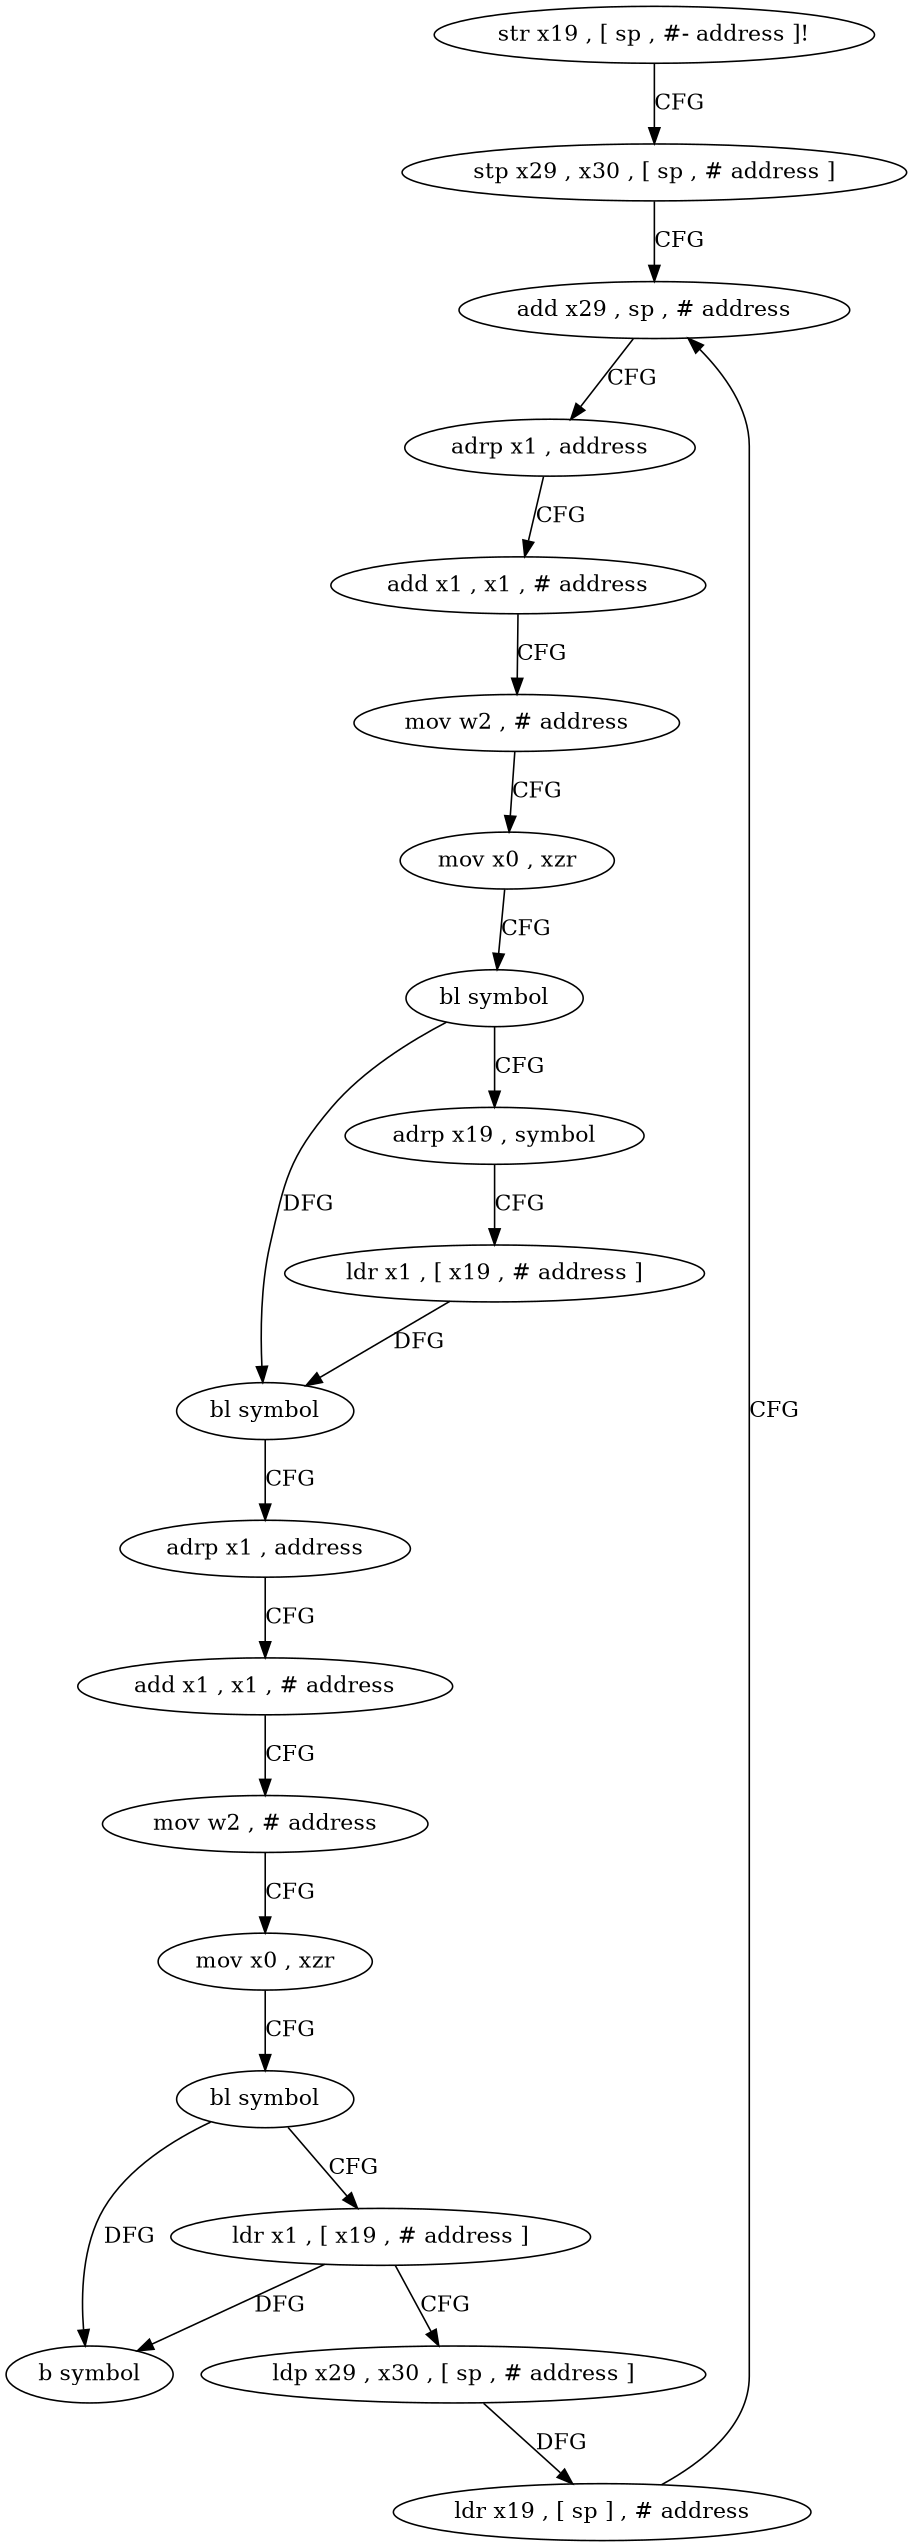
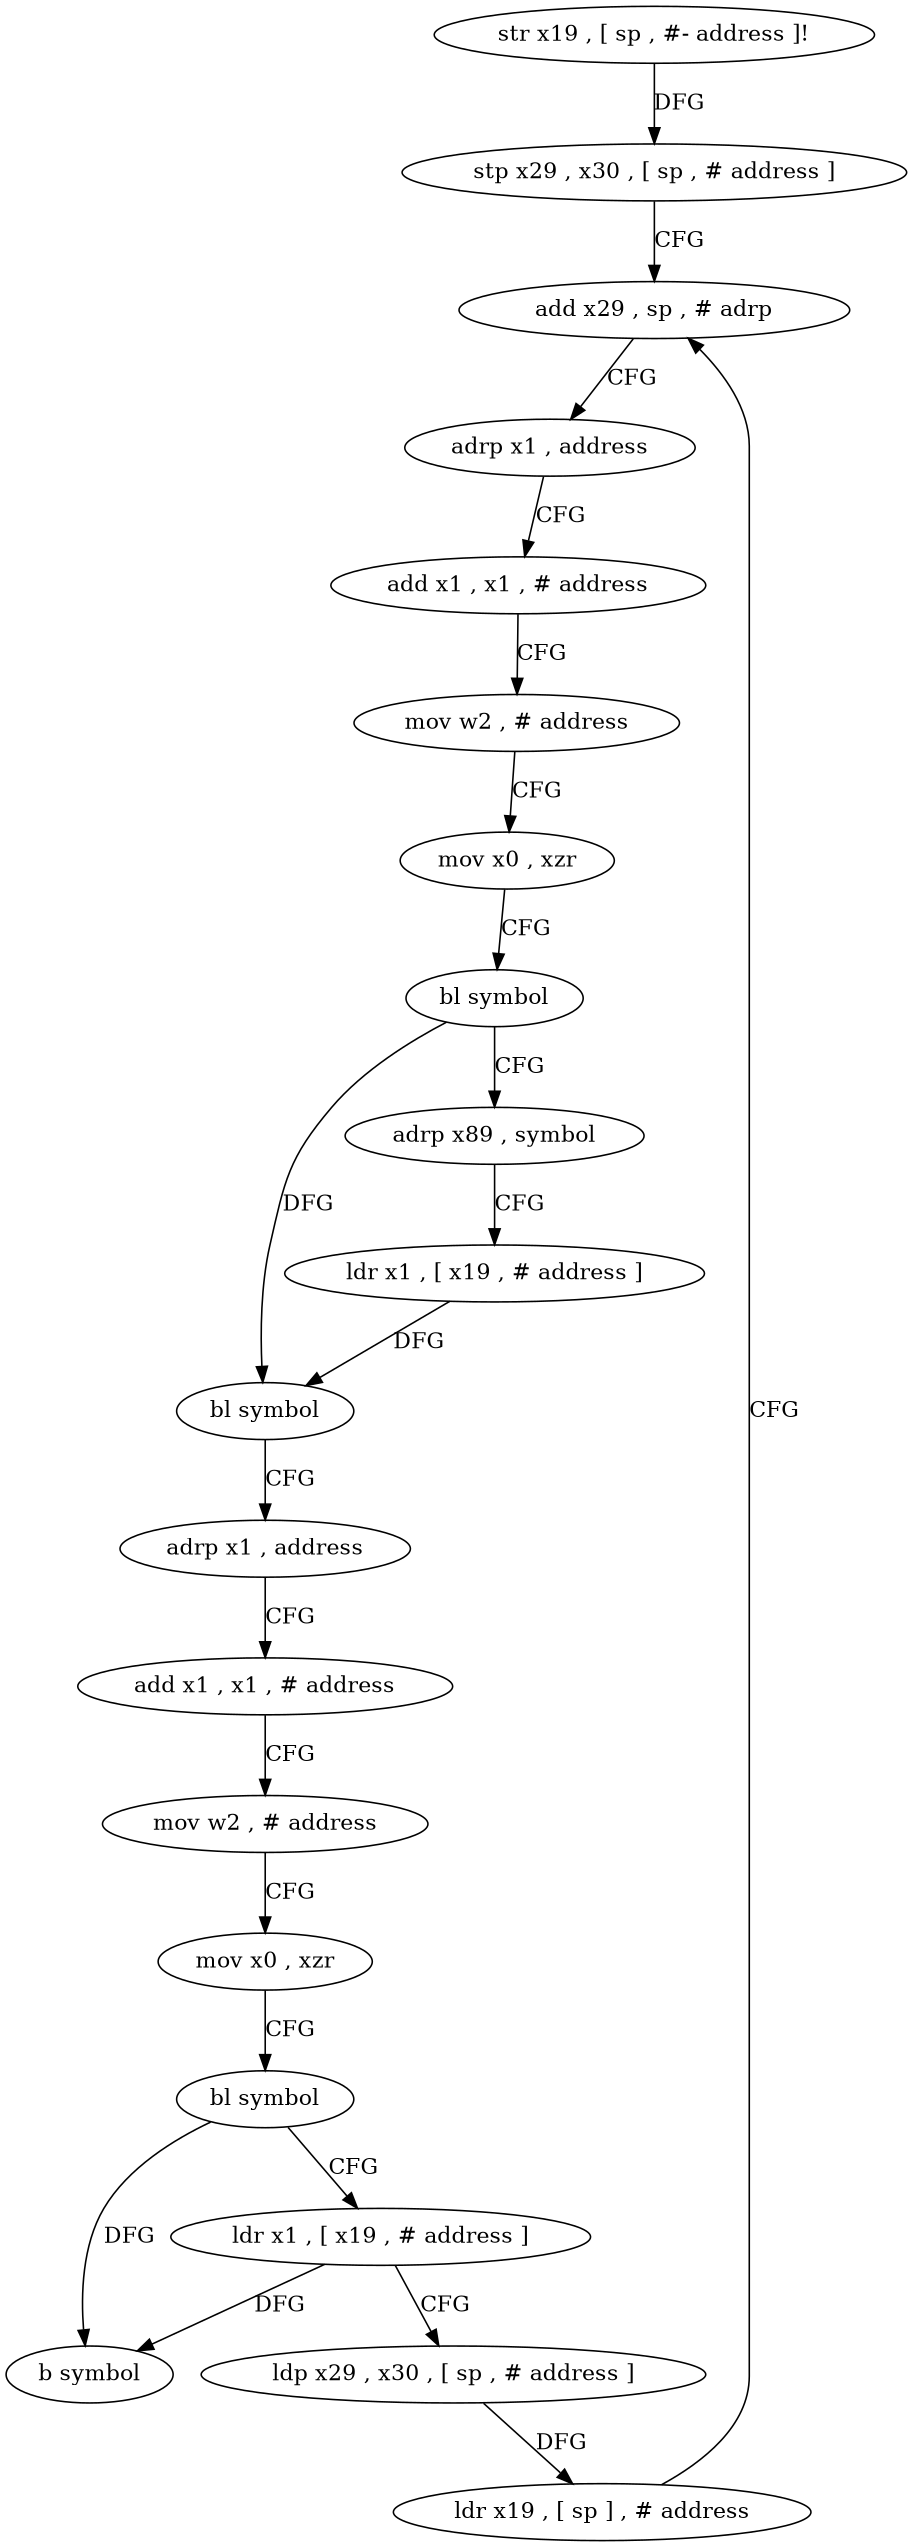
(680, 104) -> (680, 104)
(654, 310) -> (654, 310)
(495, 1136) -> (495, 1136)
